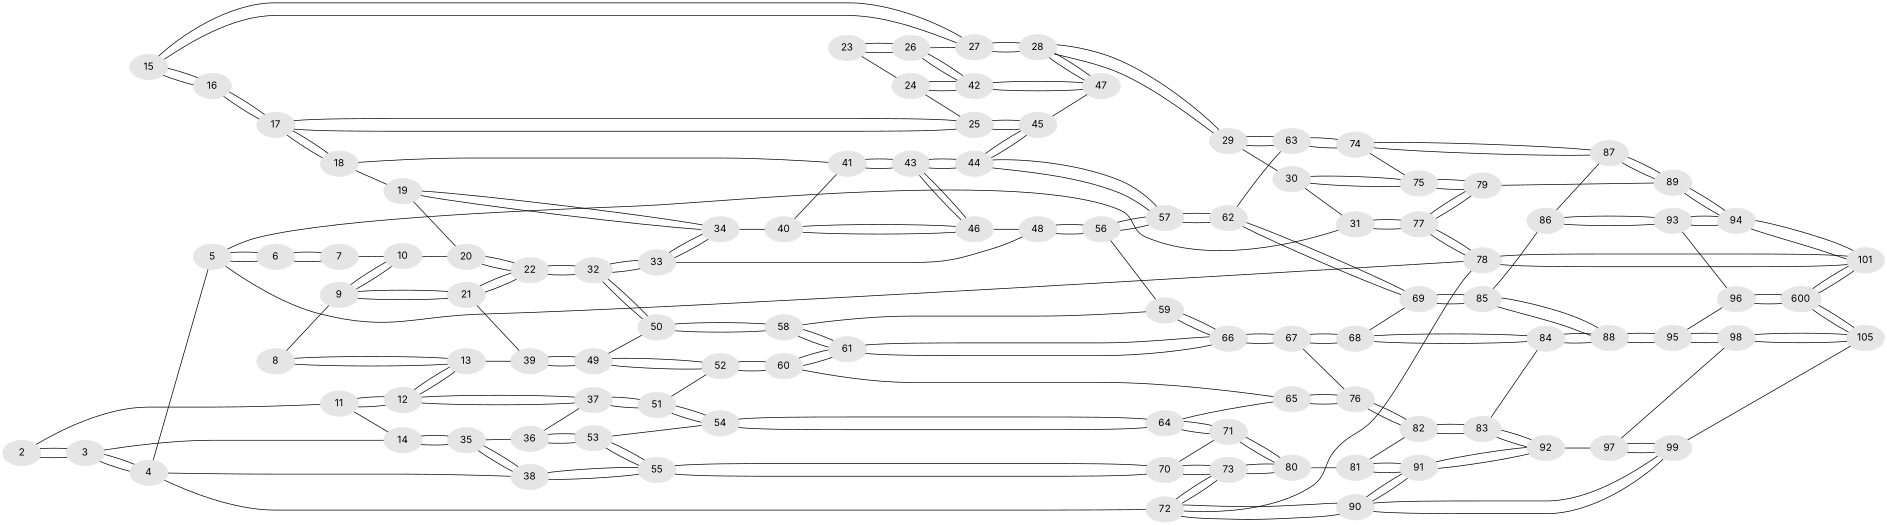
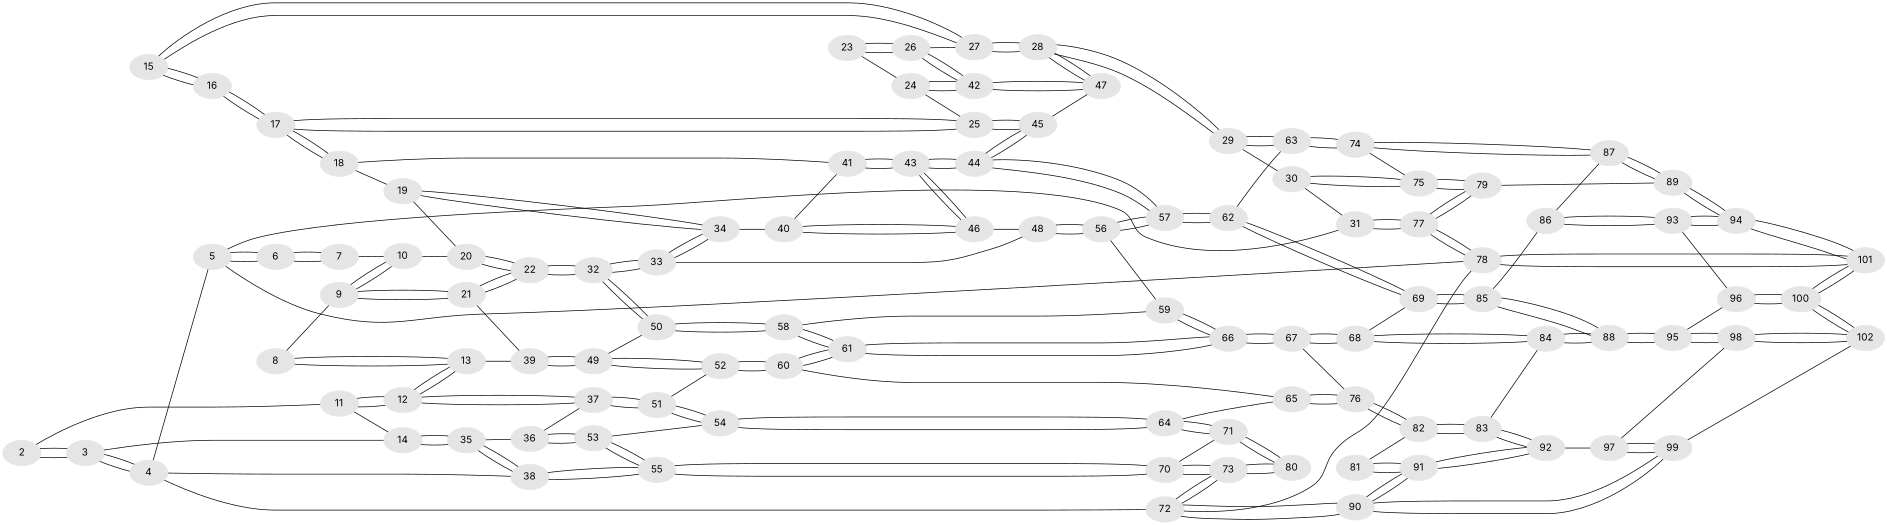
(1801, 299) -> (1801, 299)
(1865, 338) -> (1865, 338)
(1321, 468) -> none
